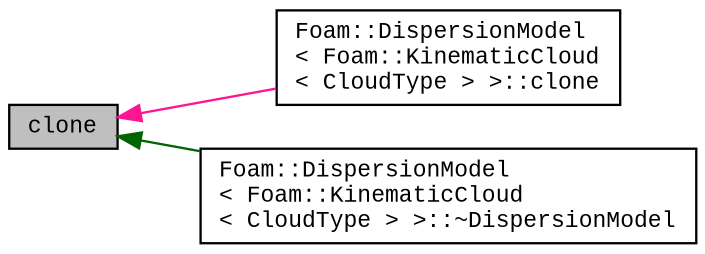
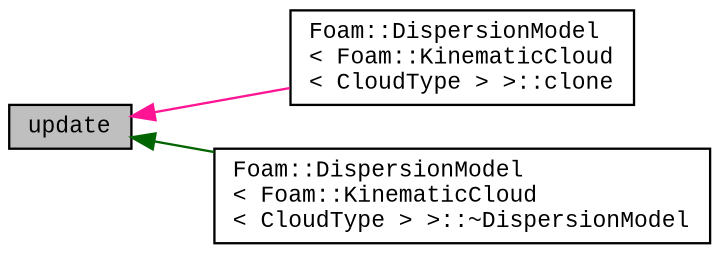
(63, 127) -> (70, 127)
